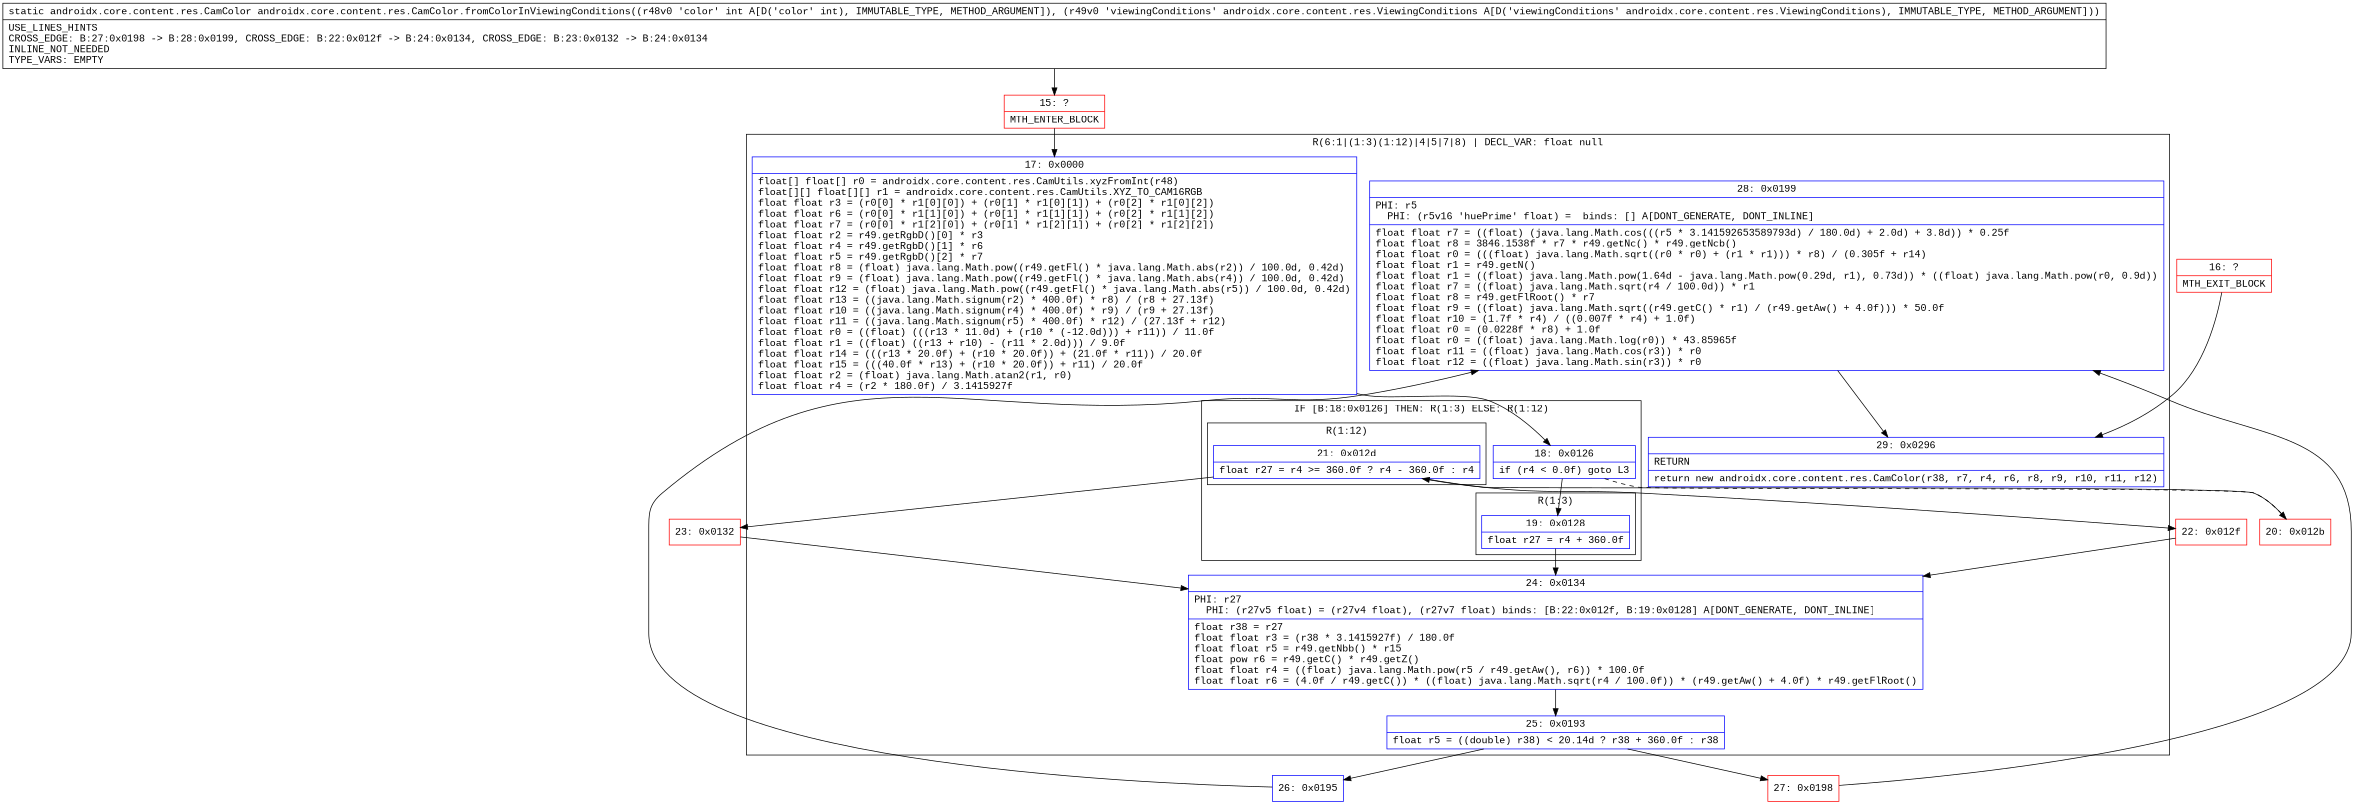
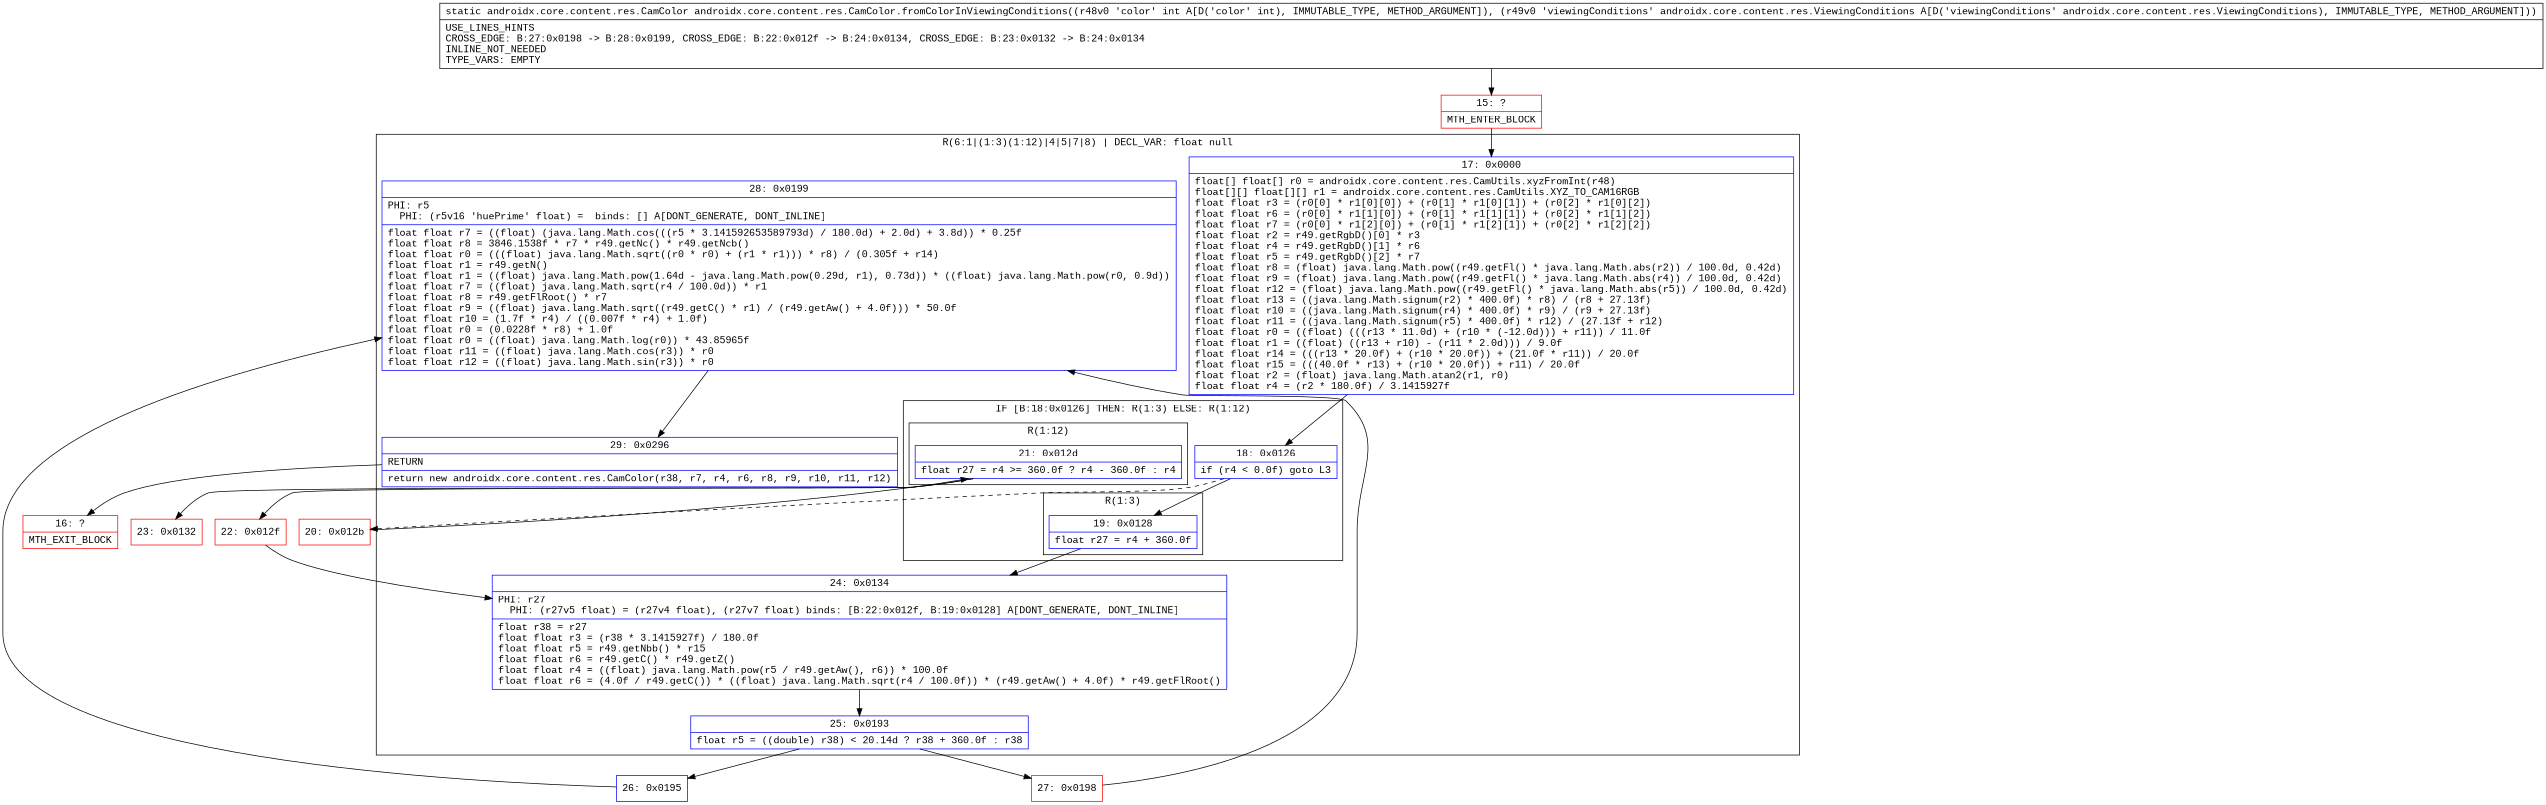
(2185, 382) -> (234, 474)
(961, 562) -> none
(1307, 659) -> (617, 659)
